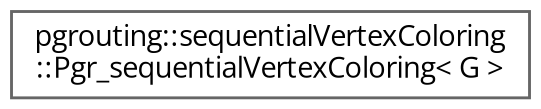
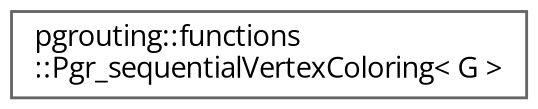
(271, 55) -> (269, 55)
